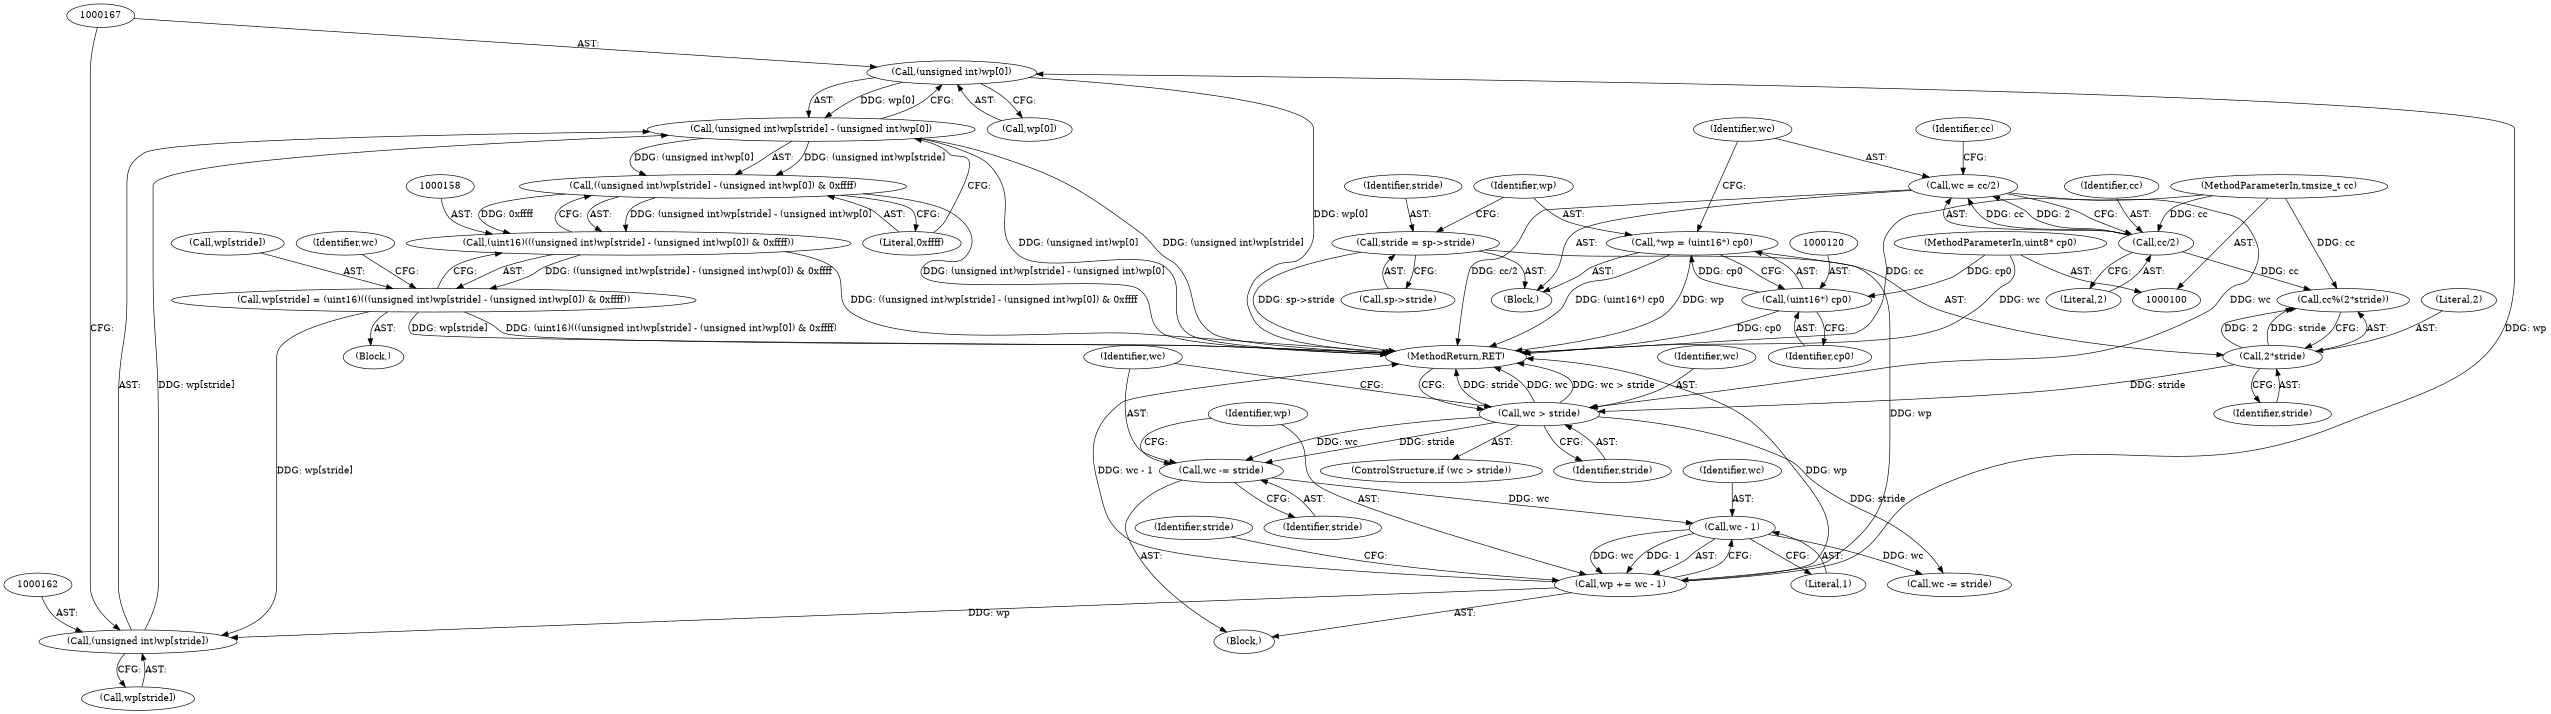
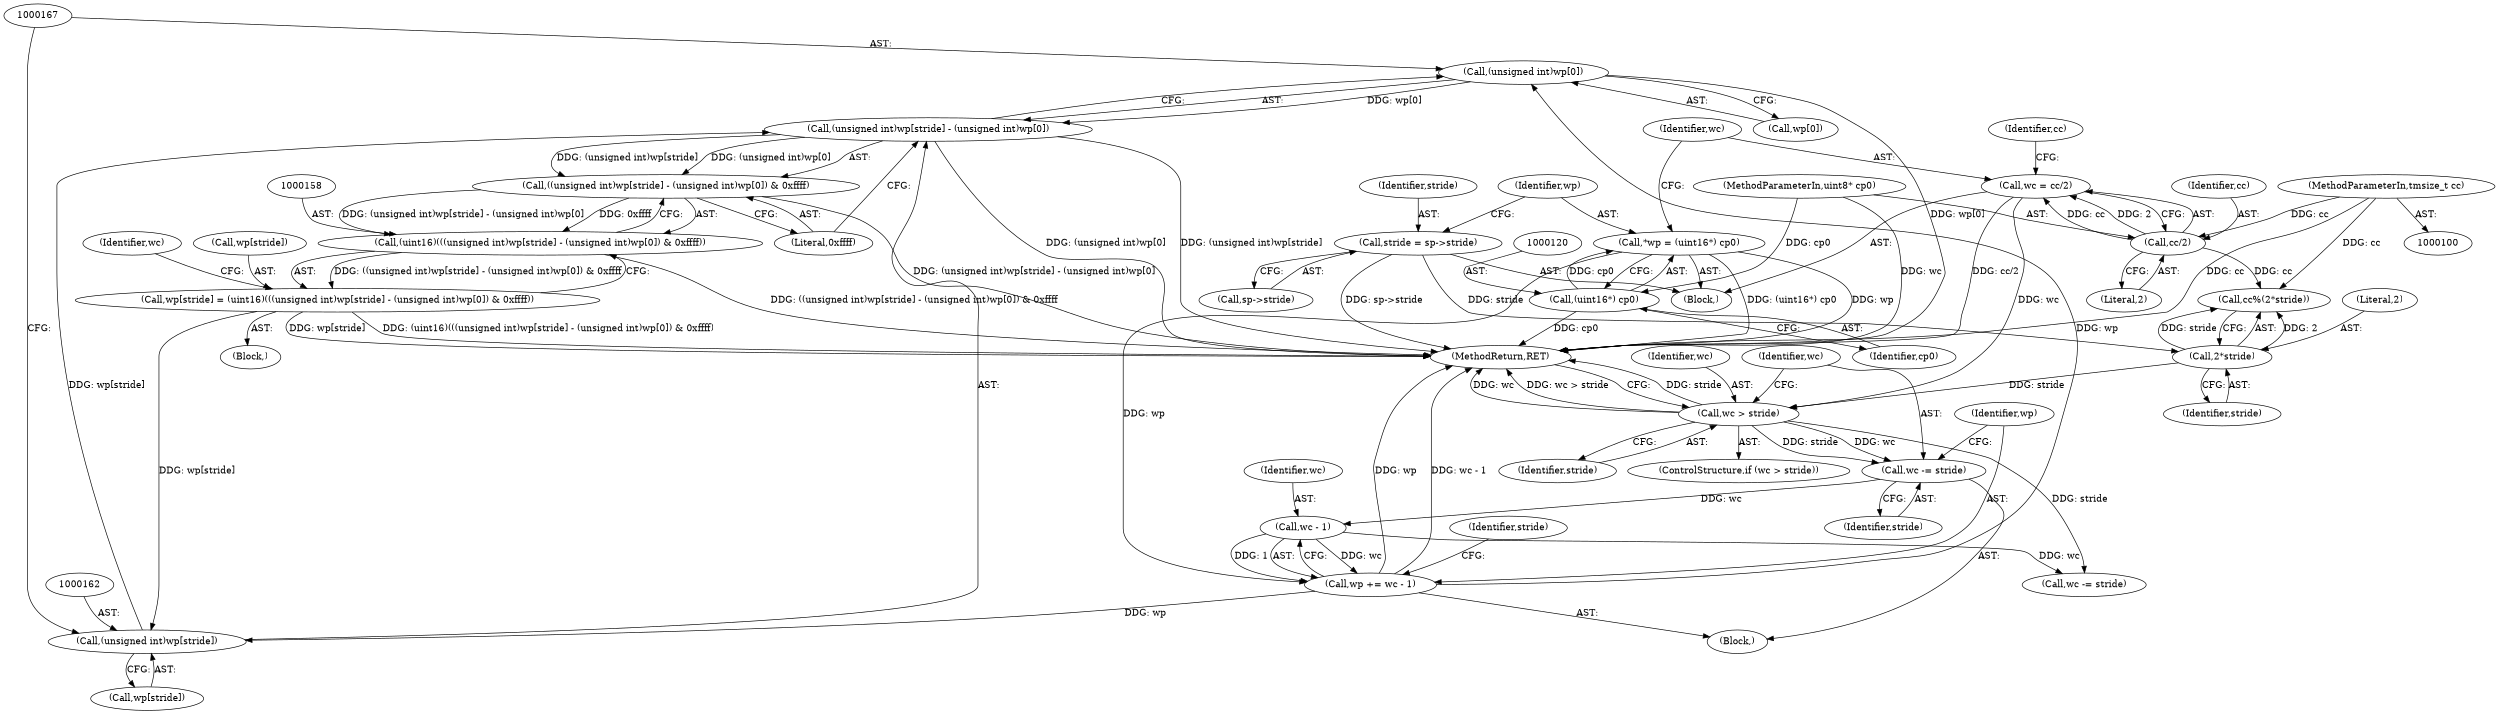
(2076, 278) -> (2001, 214)
(1957, 300) -> (1496, 300)
(1828, 585) -> none
